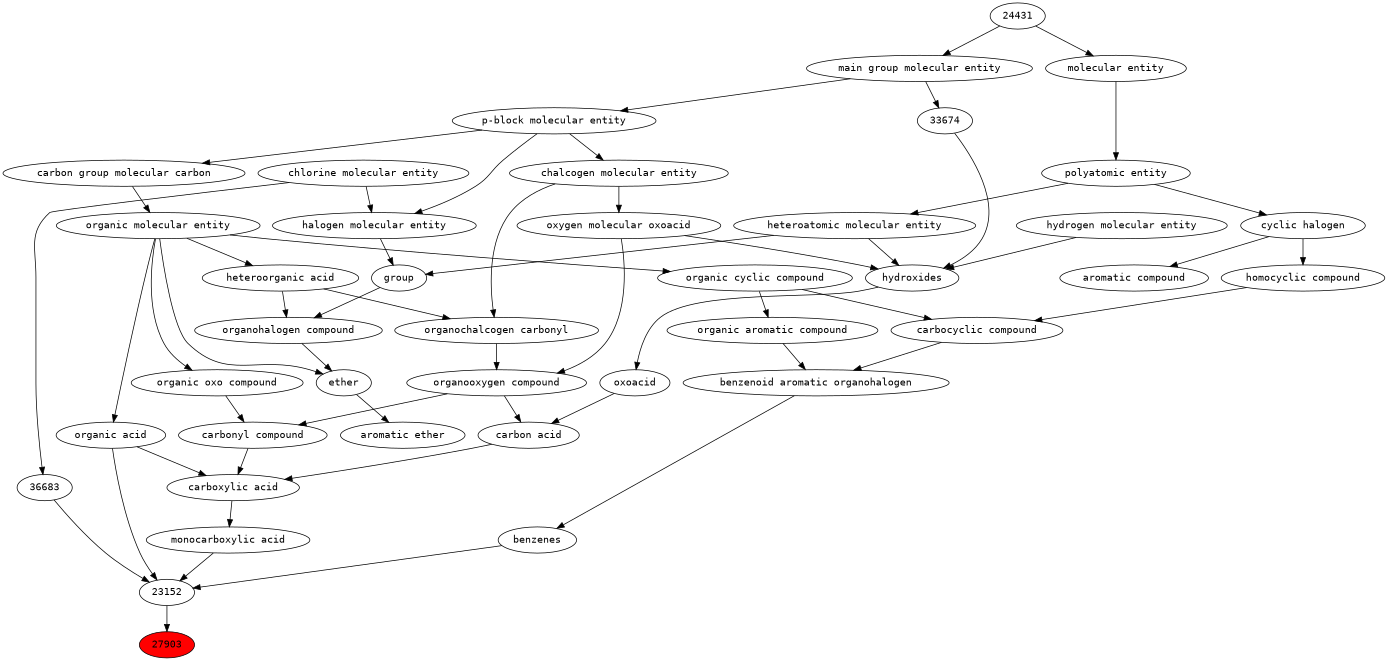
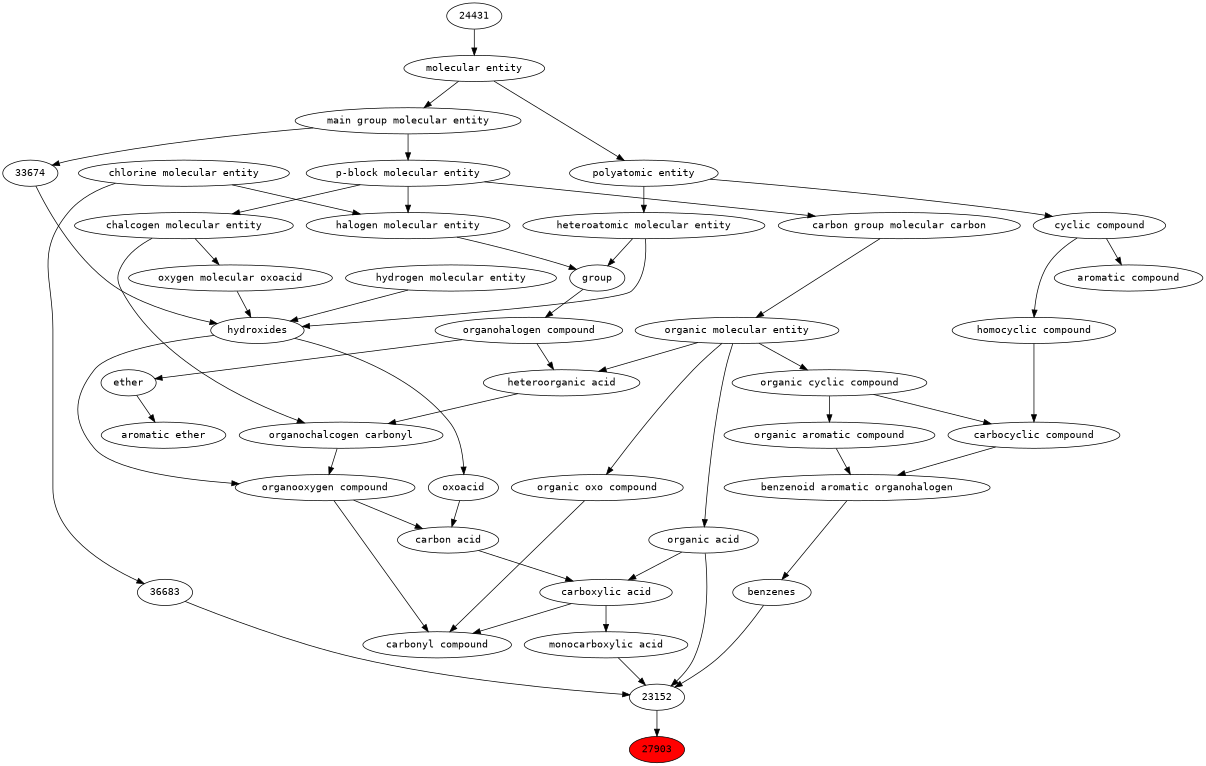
(975, 39) -> (444, 92)
(1303, 226) -> (1099, 226)
(284, 301) -> (543, 353)
(619, 317) -> (79, 418)
(198, 351) -> none
(244, 458) -> (526, 617)
